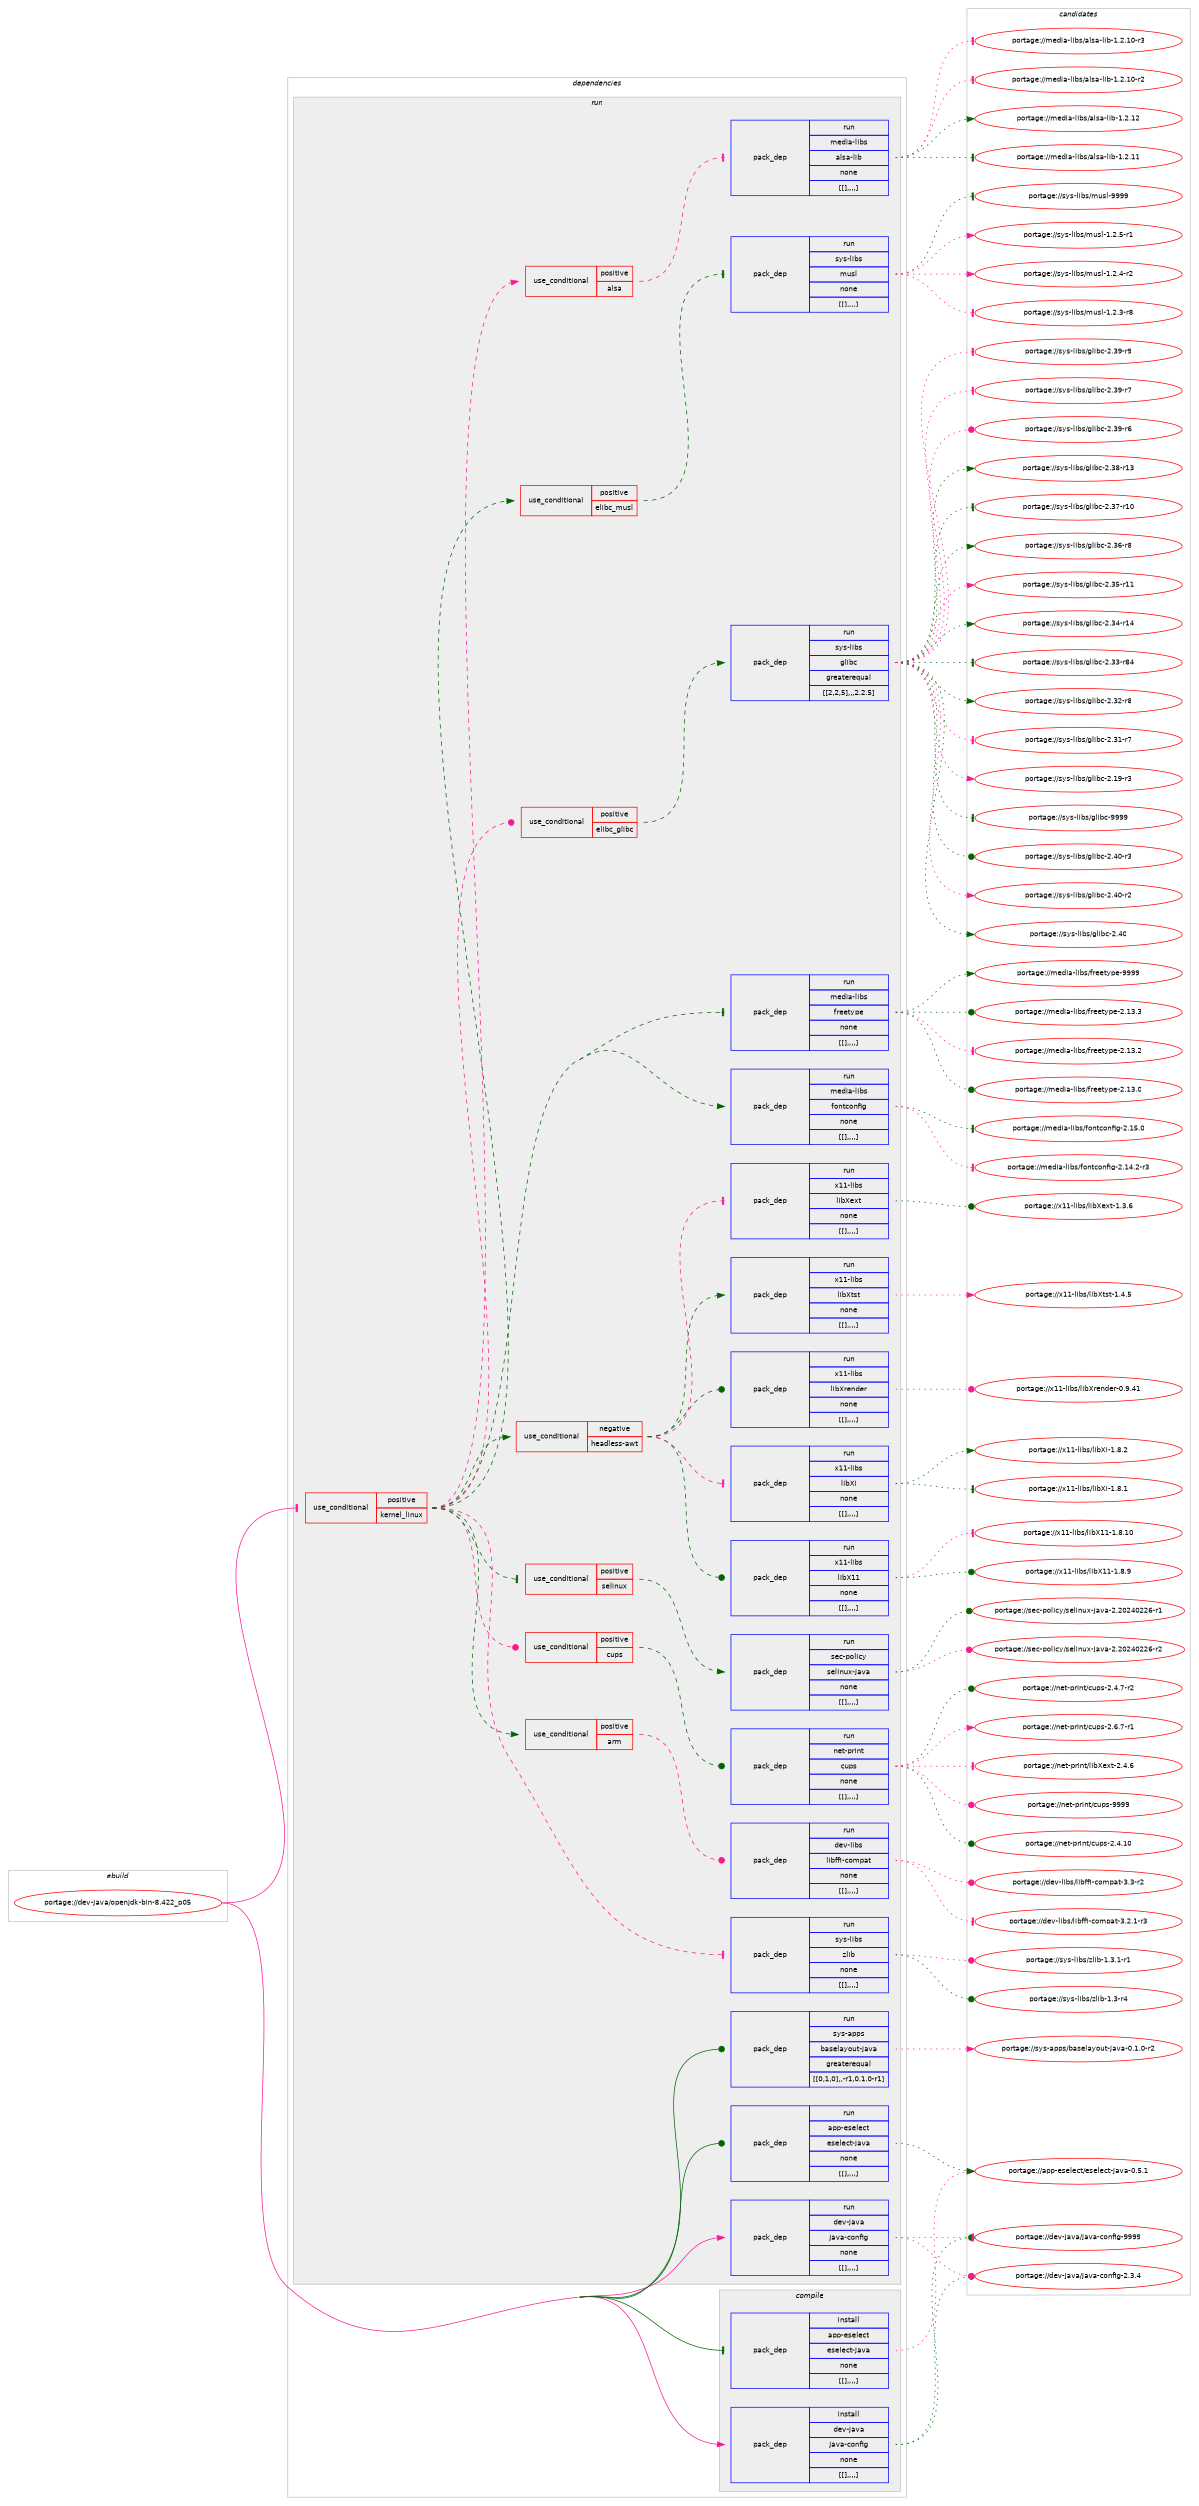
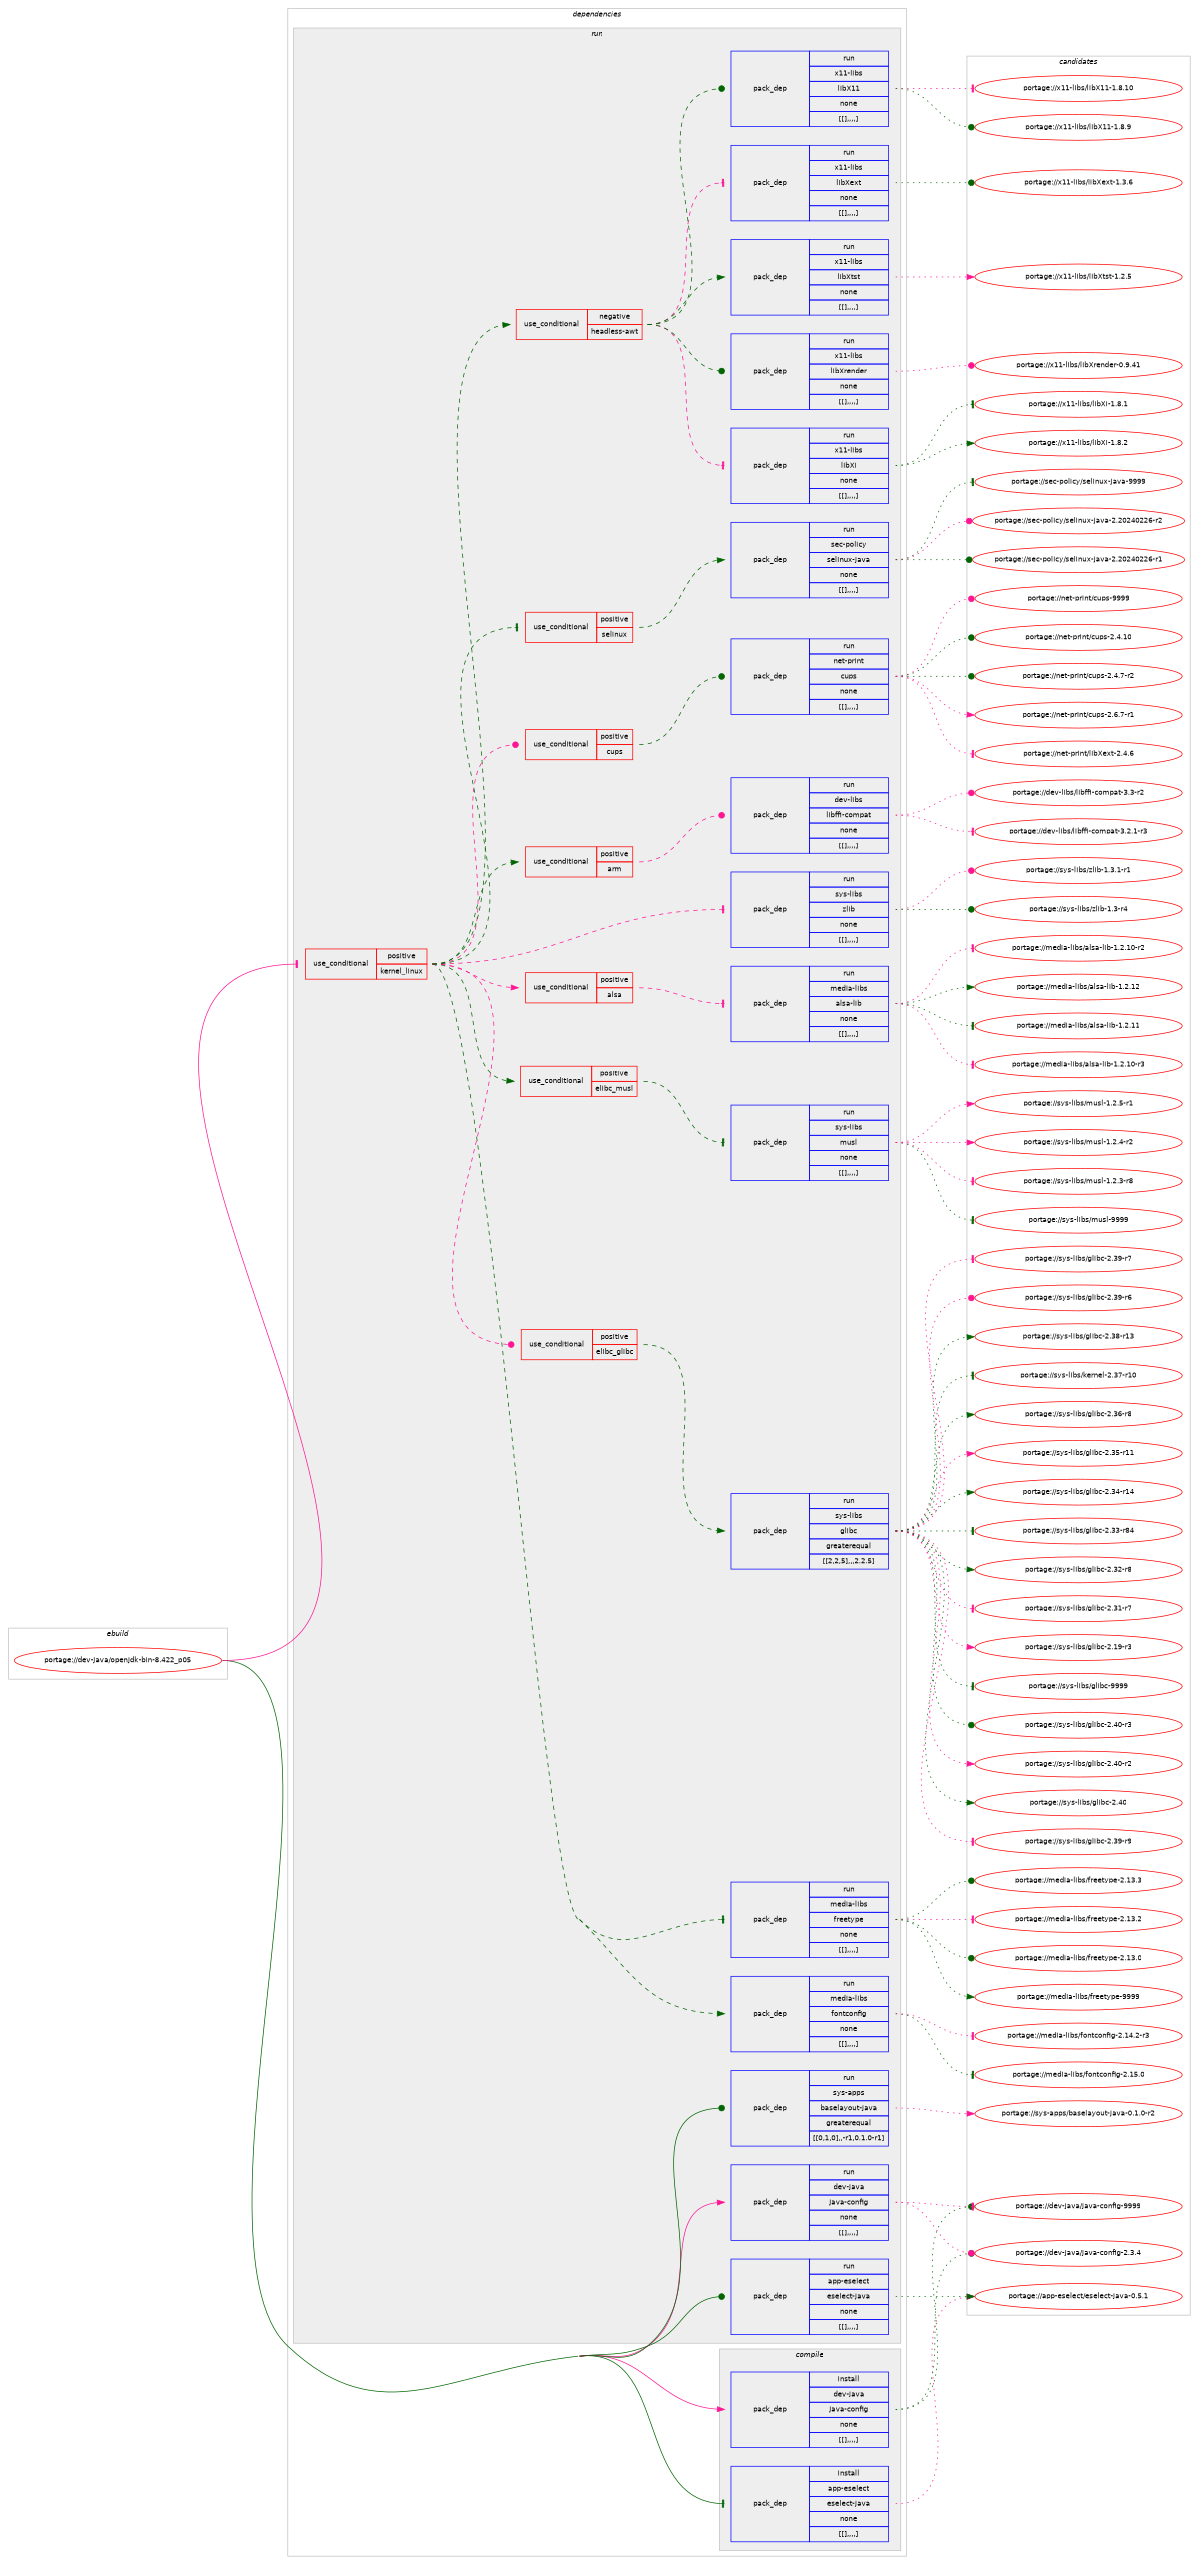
none -> (1079, 482)
(1079, 507) -> (1079, 1376)
(1079, 1295) -> (1079, 277)
